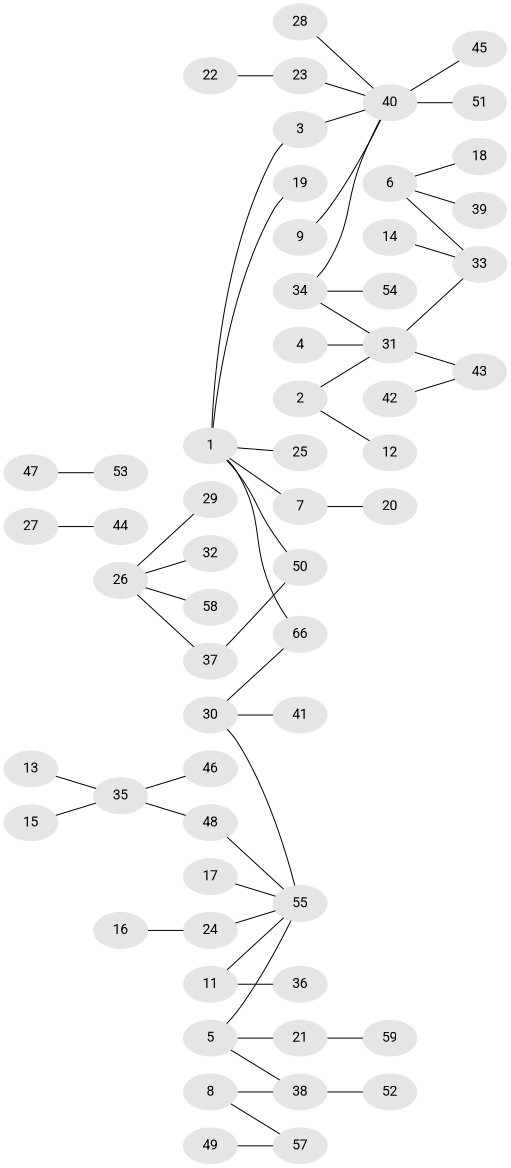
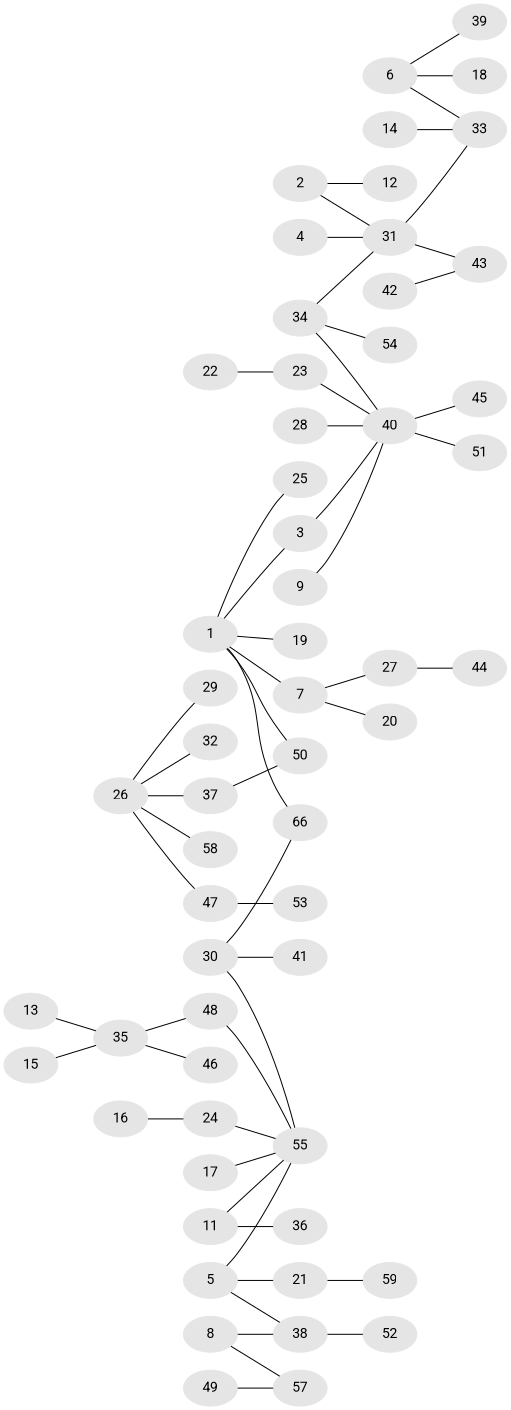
none -> (345, 682)
none -> (163, 851)
